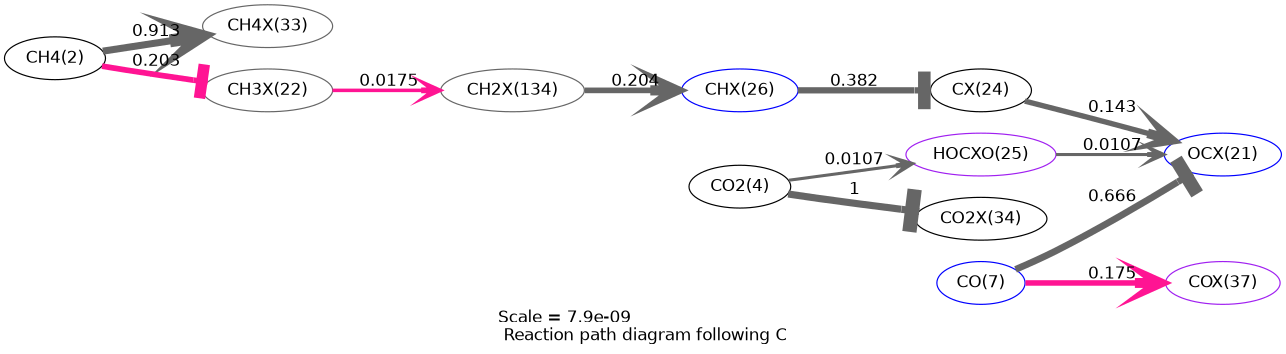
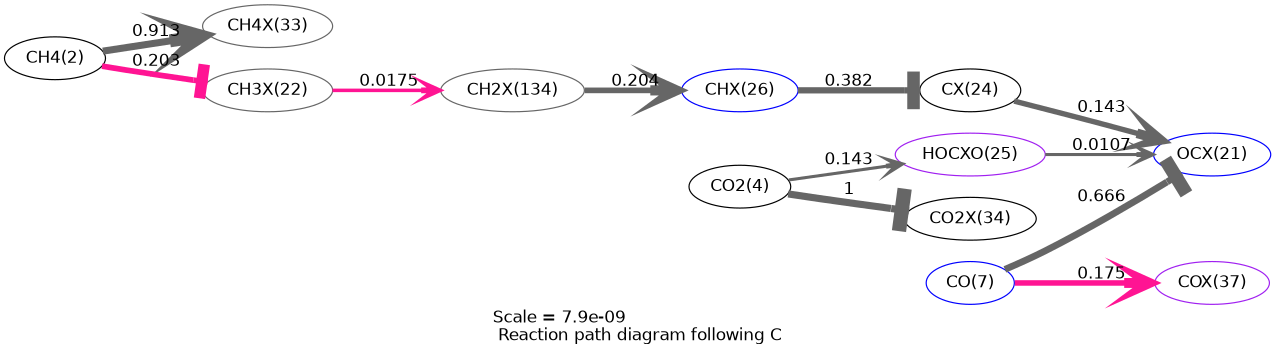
(852, 160) -> (847, 160)
